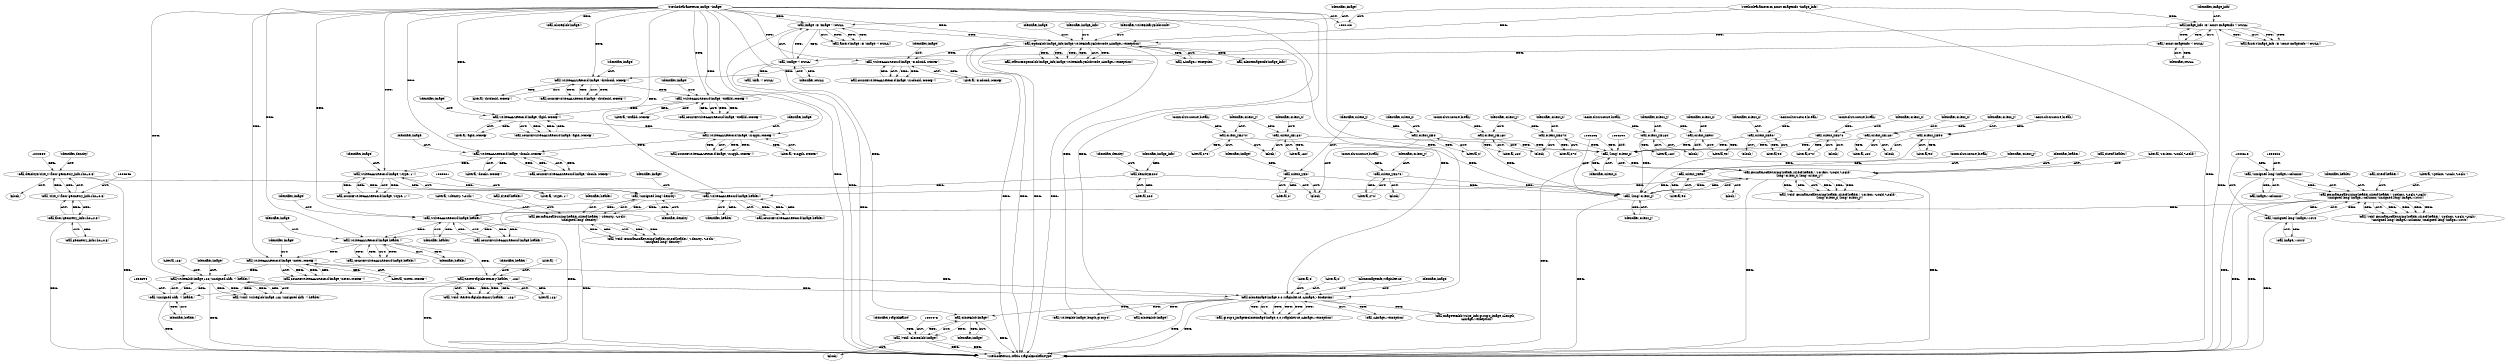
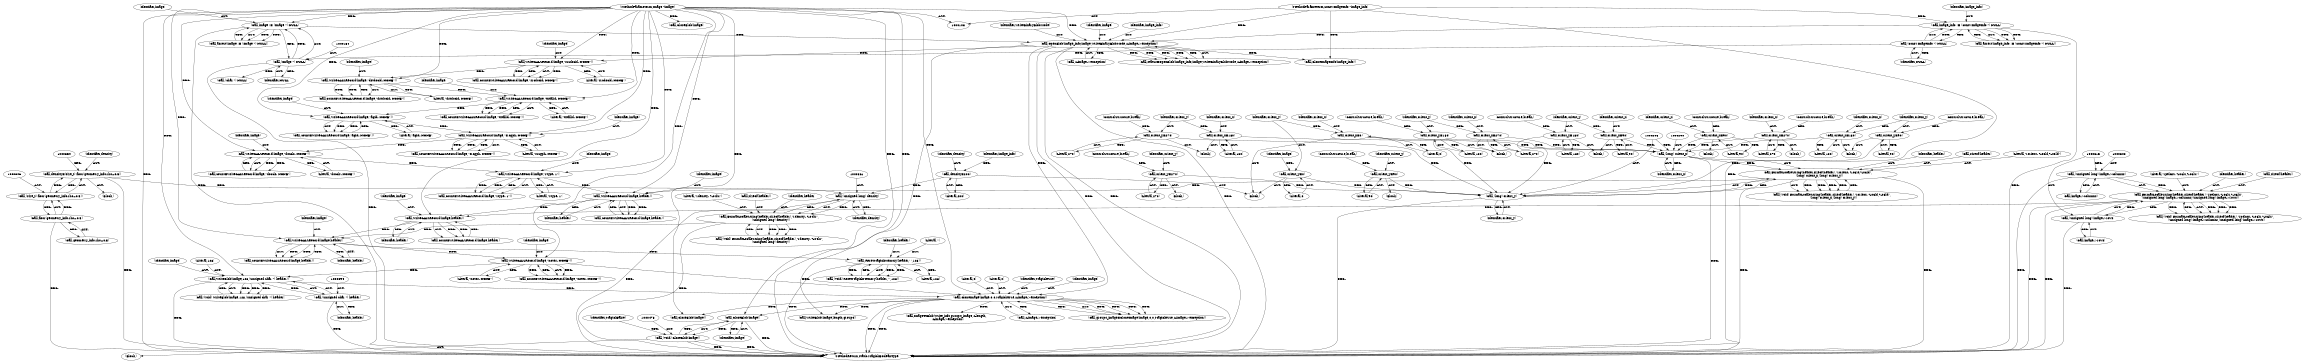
none -> (1330, 35)
none -> (343, 44)
(1380, 279) -> (1038, 279)
(340, 284) -> none
(203, 288) -> (314, 288)
